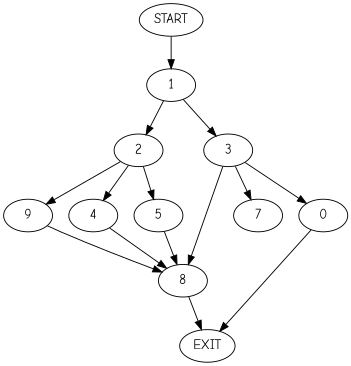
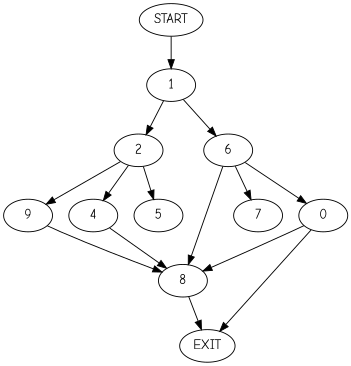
(228, 150) -> (228, 150)
(169, 244) -> (258, 247)
